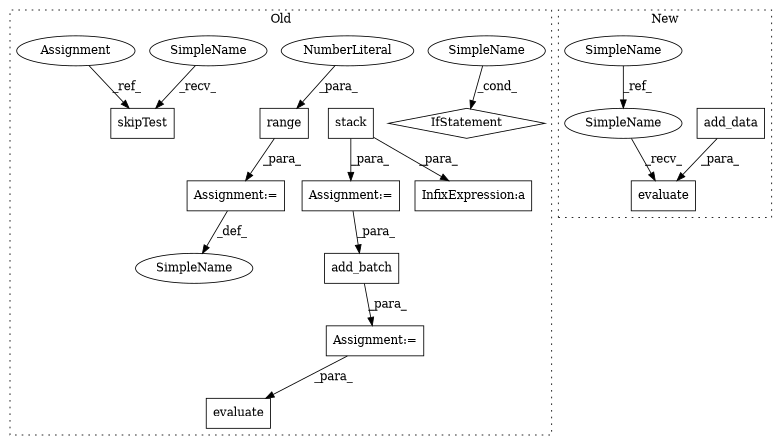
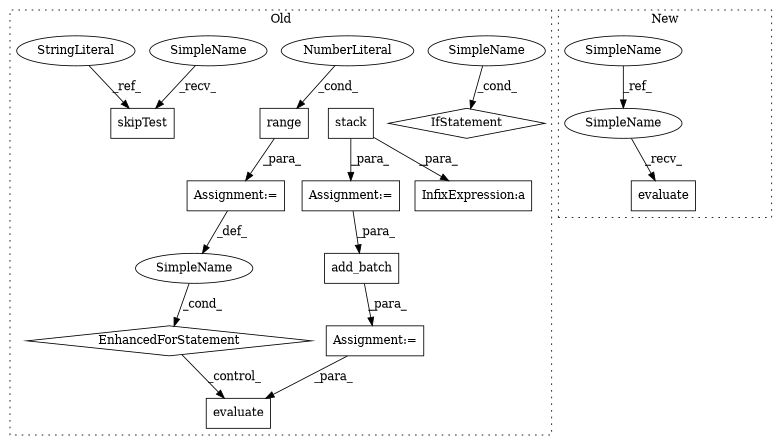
(76, 51) -> (76, 51)
(338, 87) -> (338, 87)
(731, 123) -> none
none -> (169, 341)
